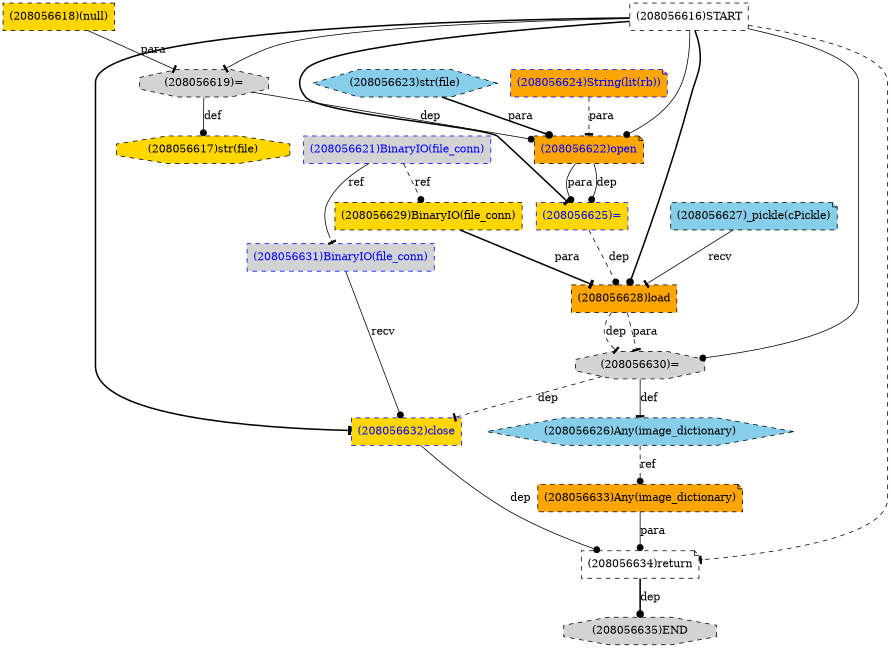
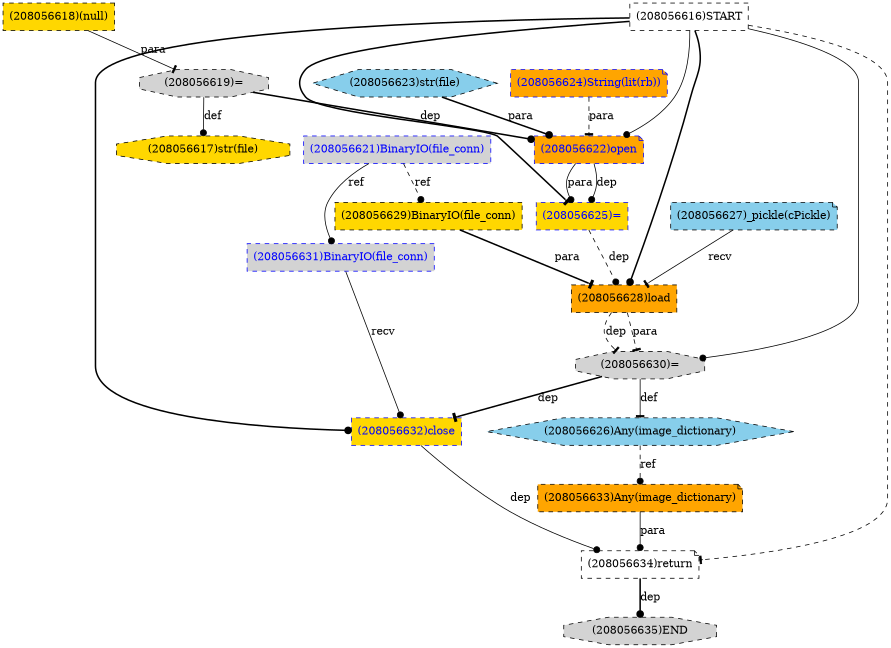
(365, 32) -> none
(95, 87) -> (95, 87)
(390, 115) -> (390, 115)
(589, 150) -> (589, 150)
(333, 194) -> (333, 194)
(530, 397) -> (530, 397)
